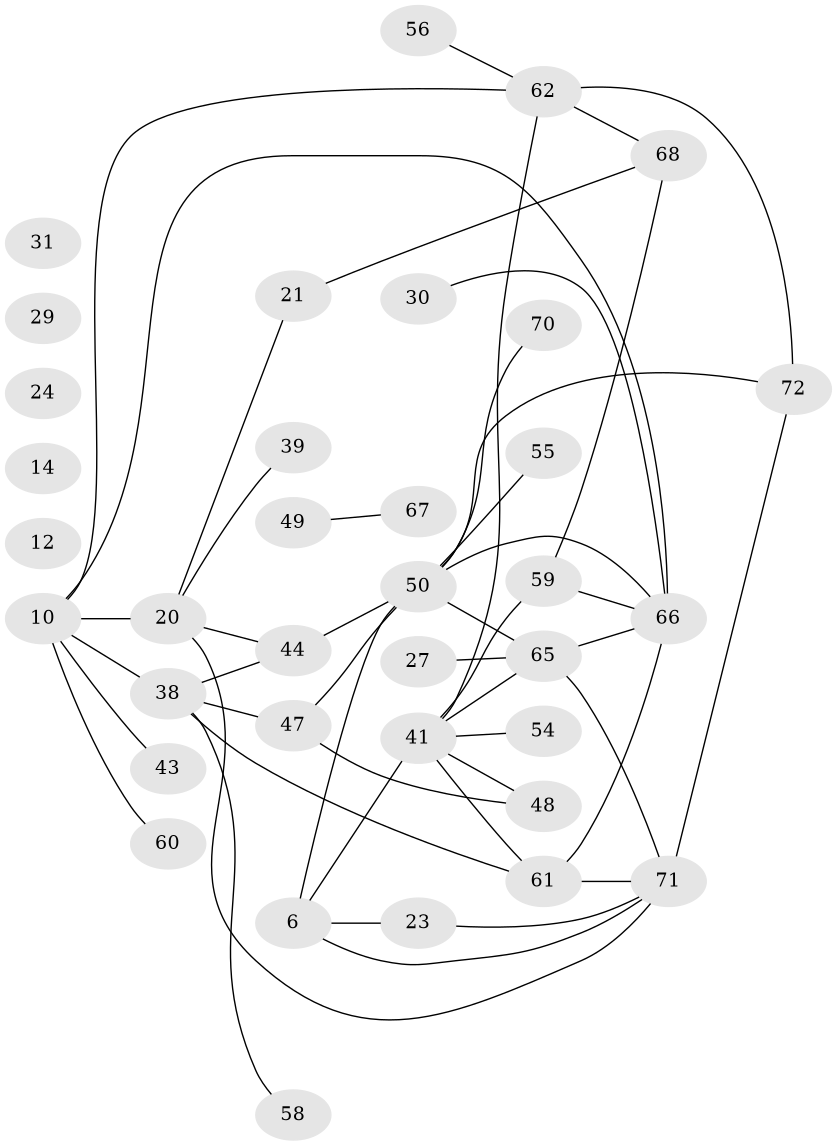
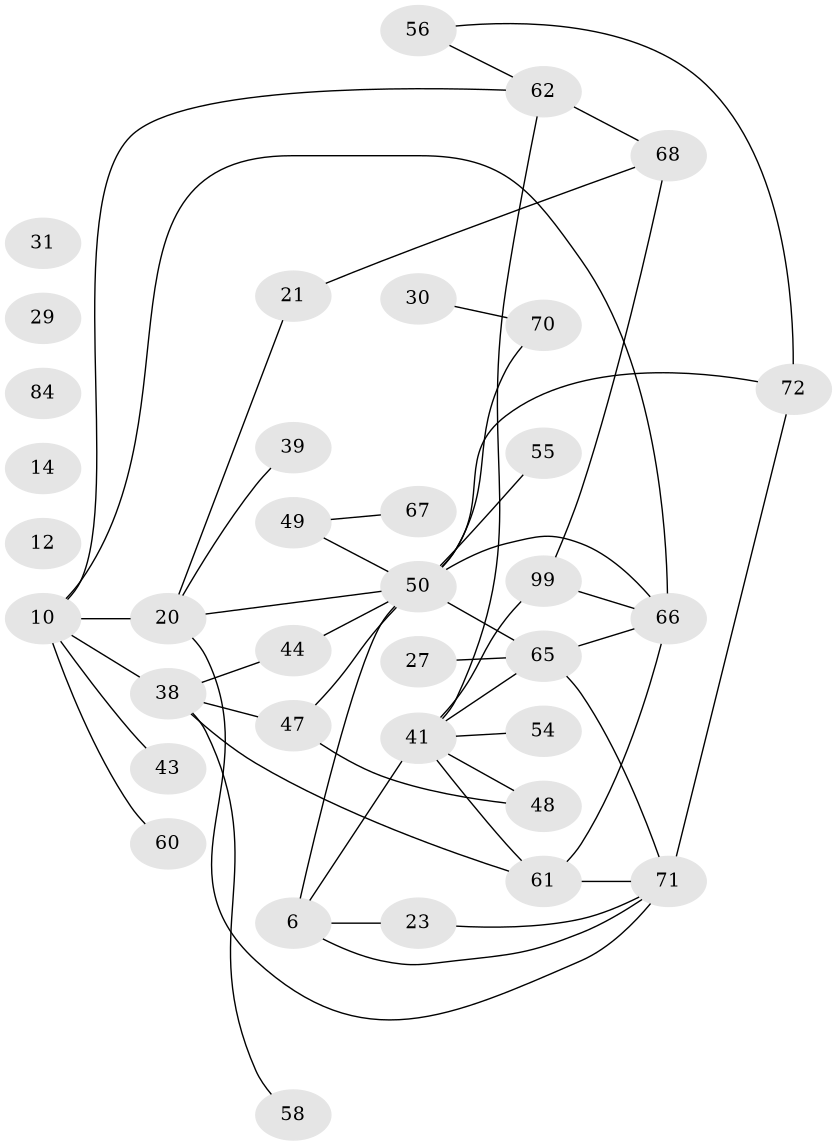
(748, 171) -> (718, 98)
(629, 391) -> (481, 312)
(43, 393) -> (43, 393)
none -> (356, 555)
(544, 581) -> (544, 581)
(231, 635) -> (294, 603)
